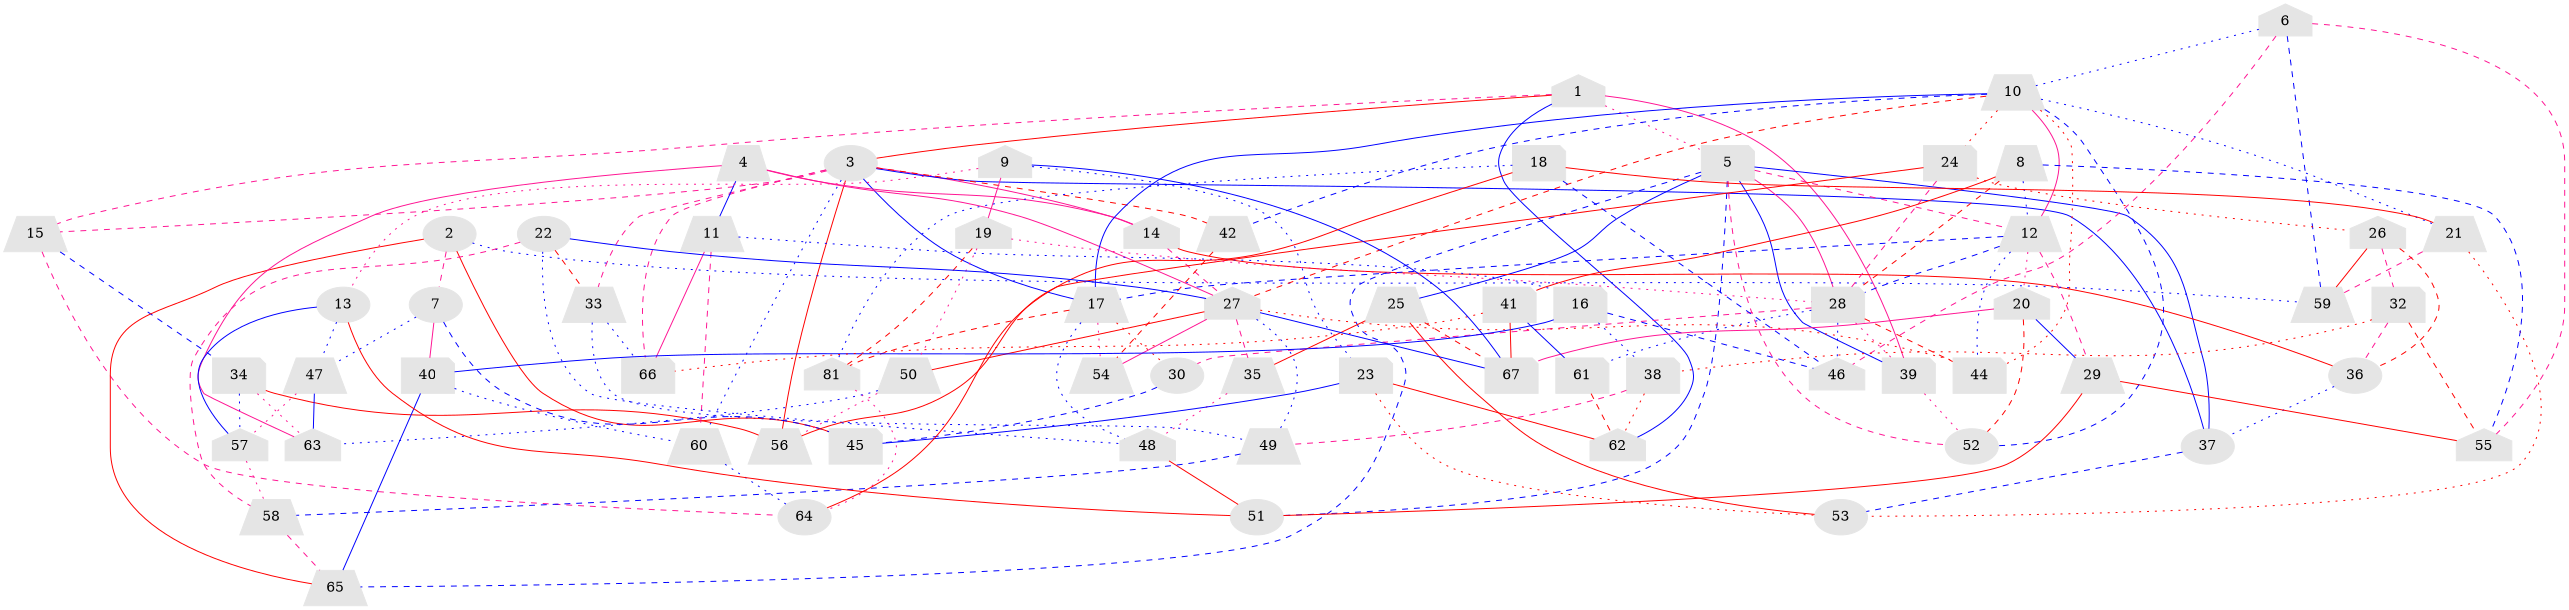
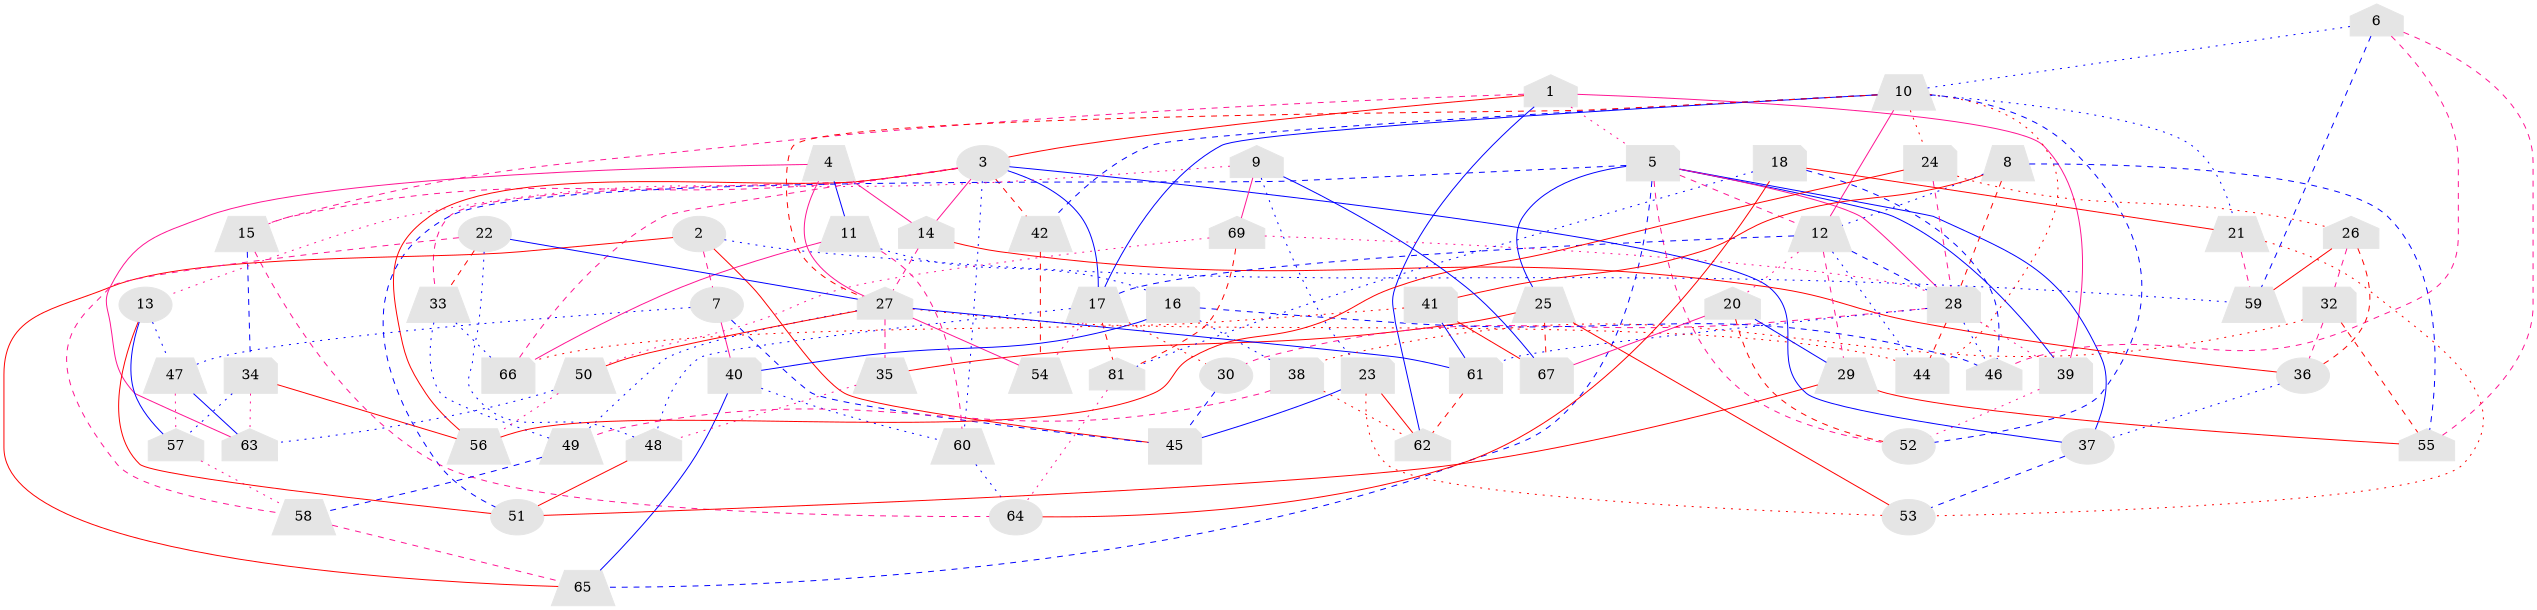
(984, 234) -> (1237, 234)
(1406, 349) -> (1181, 335)
